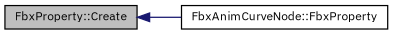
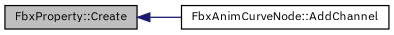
(285, 17) -> (285, 17)
